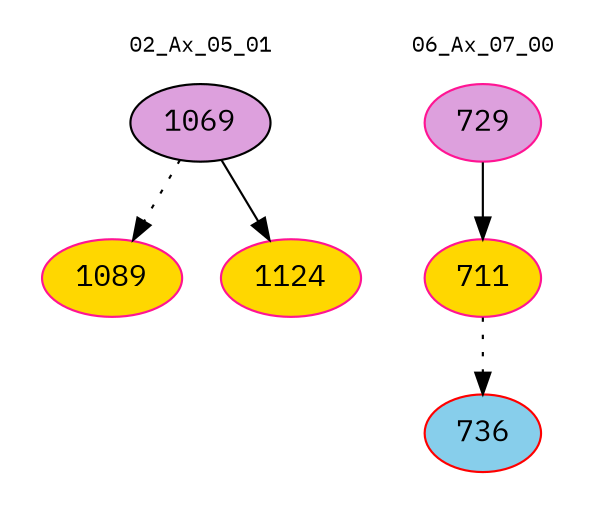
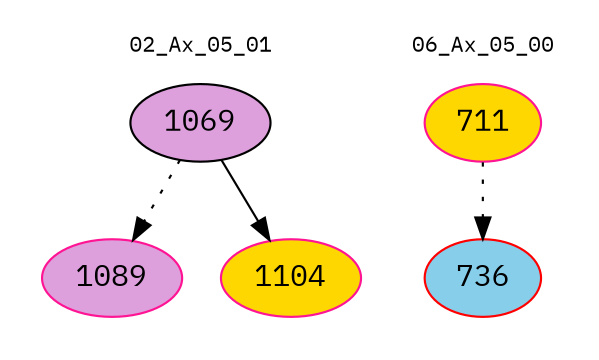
(484, 46) -> (484, 46)
(483, 123) -> none
(112, 278) -> (112, 278)
(291, 278) -> (291, 278)
